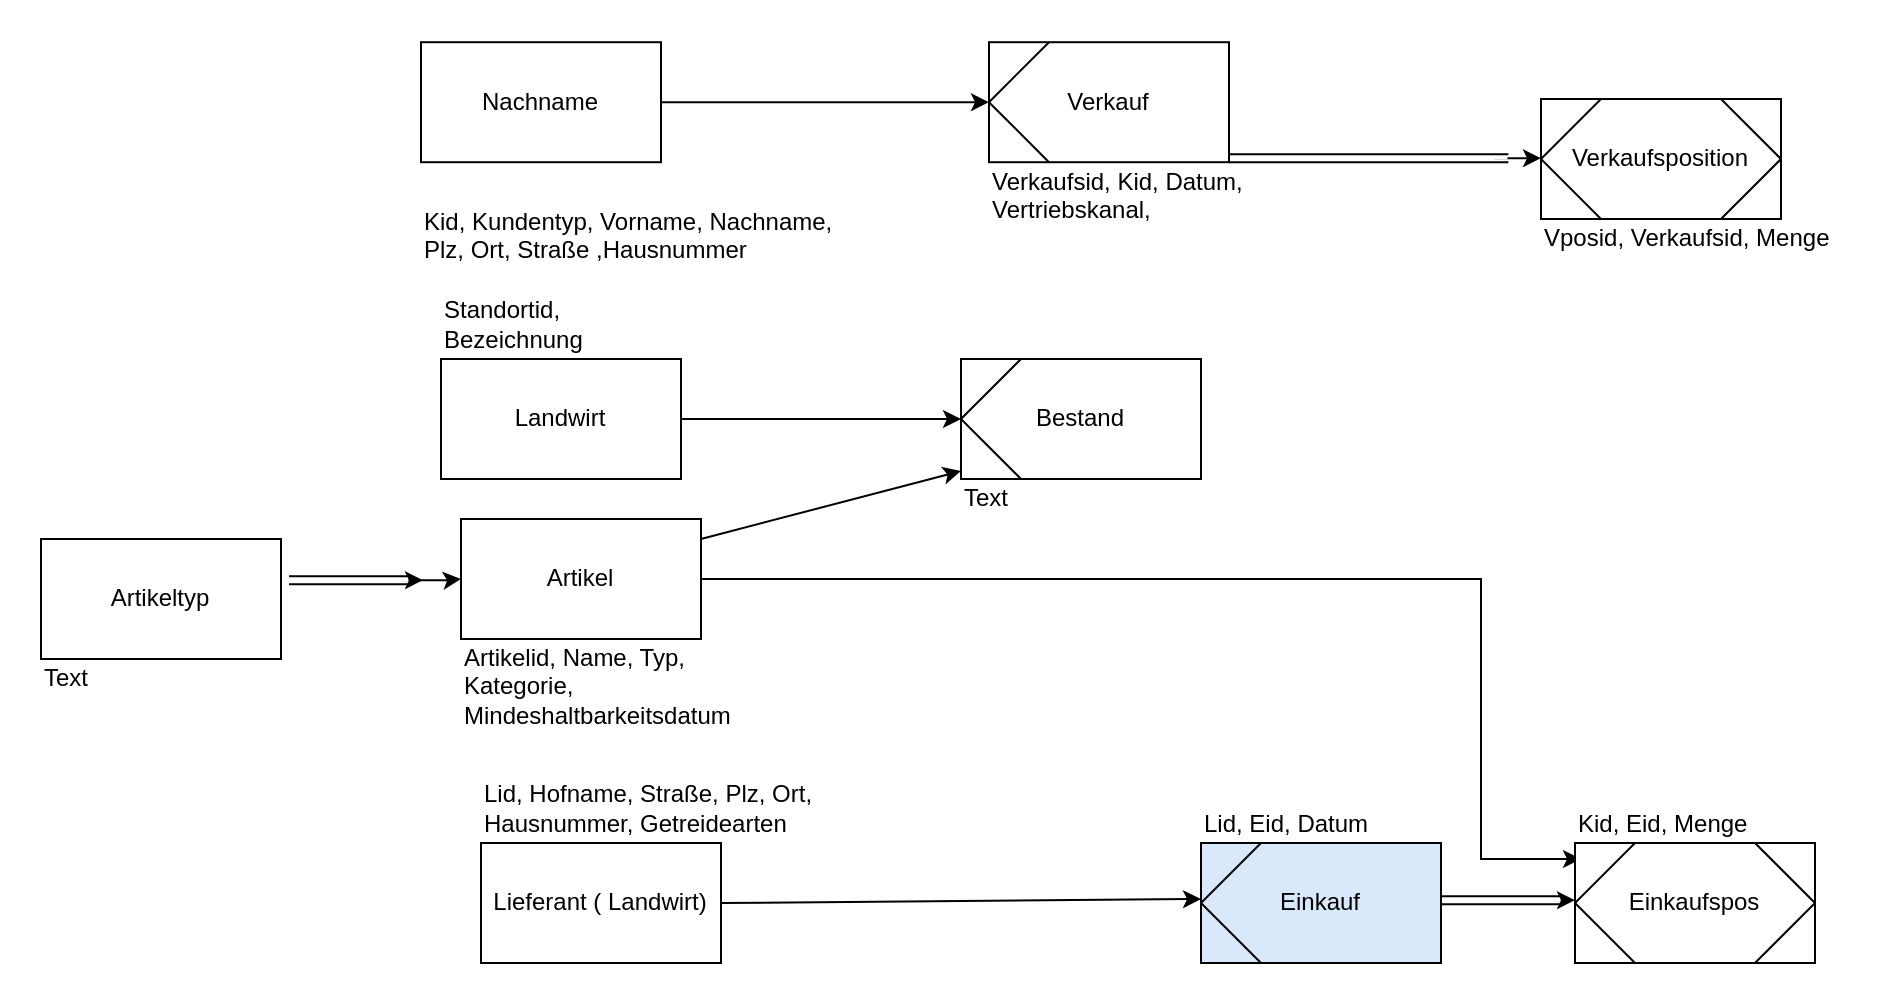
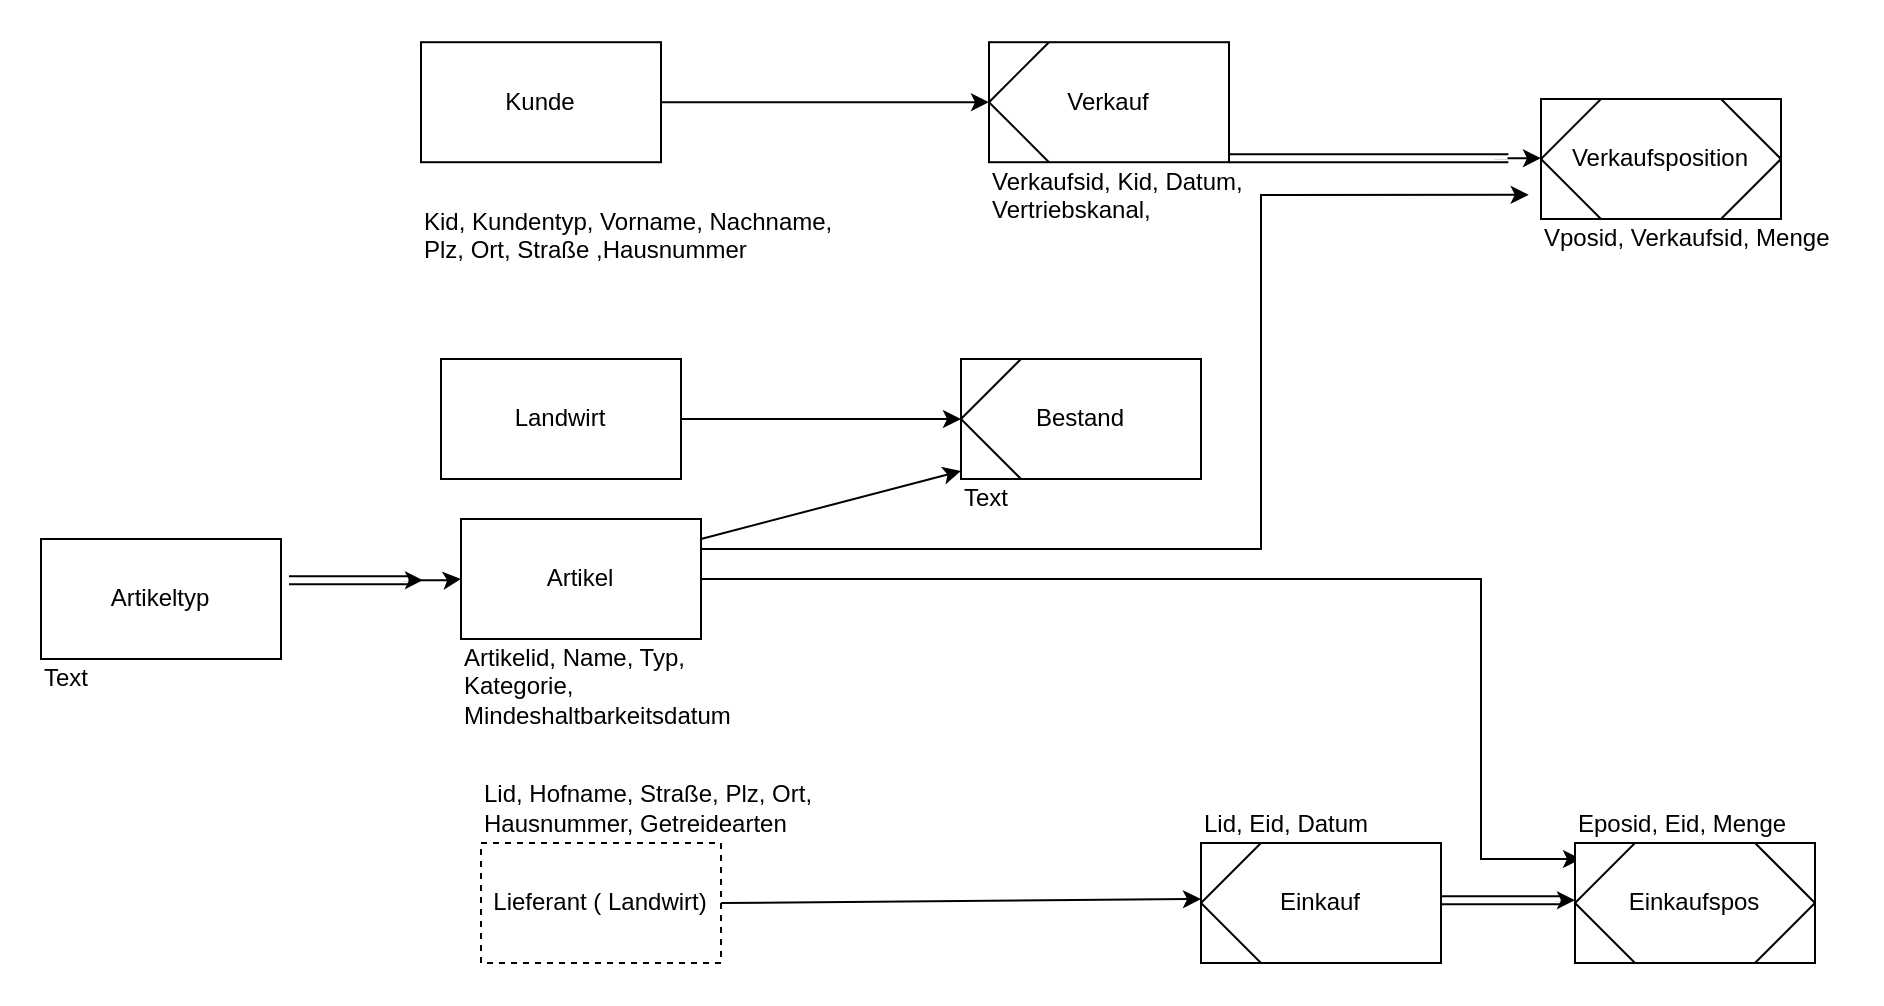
(541, 103) -> (541, 103)
(501, 339) -> none
none -> (1261, 525)
(1661, 823) -> (1681, 823)
(601, 903) -> (601, 903)
(1321, 903) -> (1321, 903)
